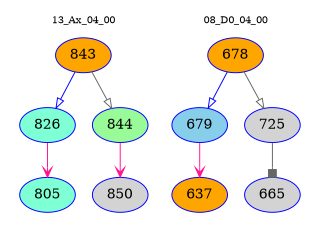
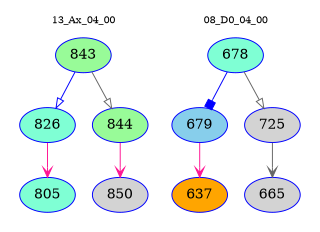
(83, 55) -> (83, 55)
(236, 55) -> (236, 55)
(220, 86) -> (220, 86)
(272, 155) -> (272, 155)
